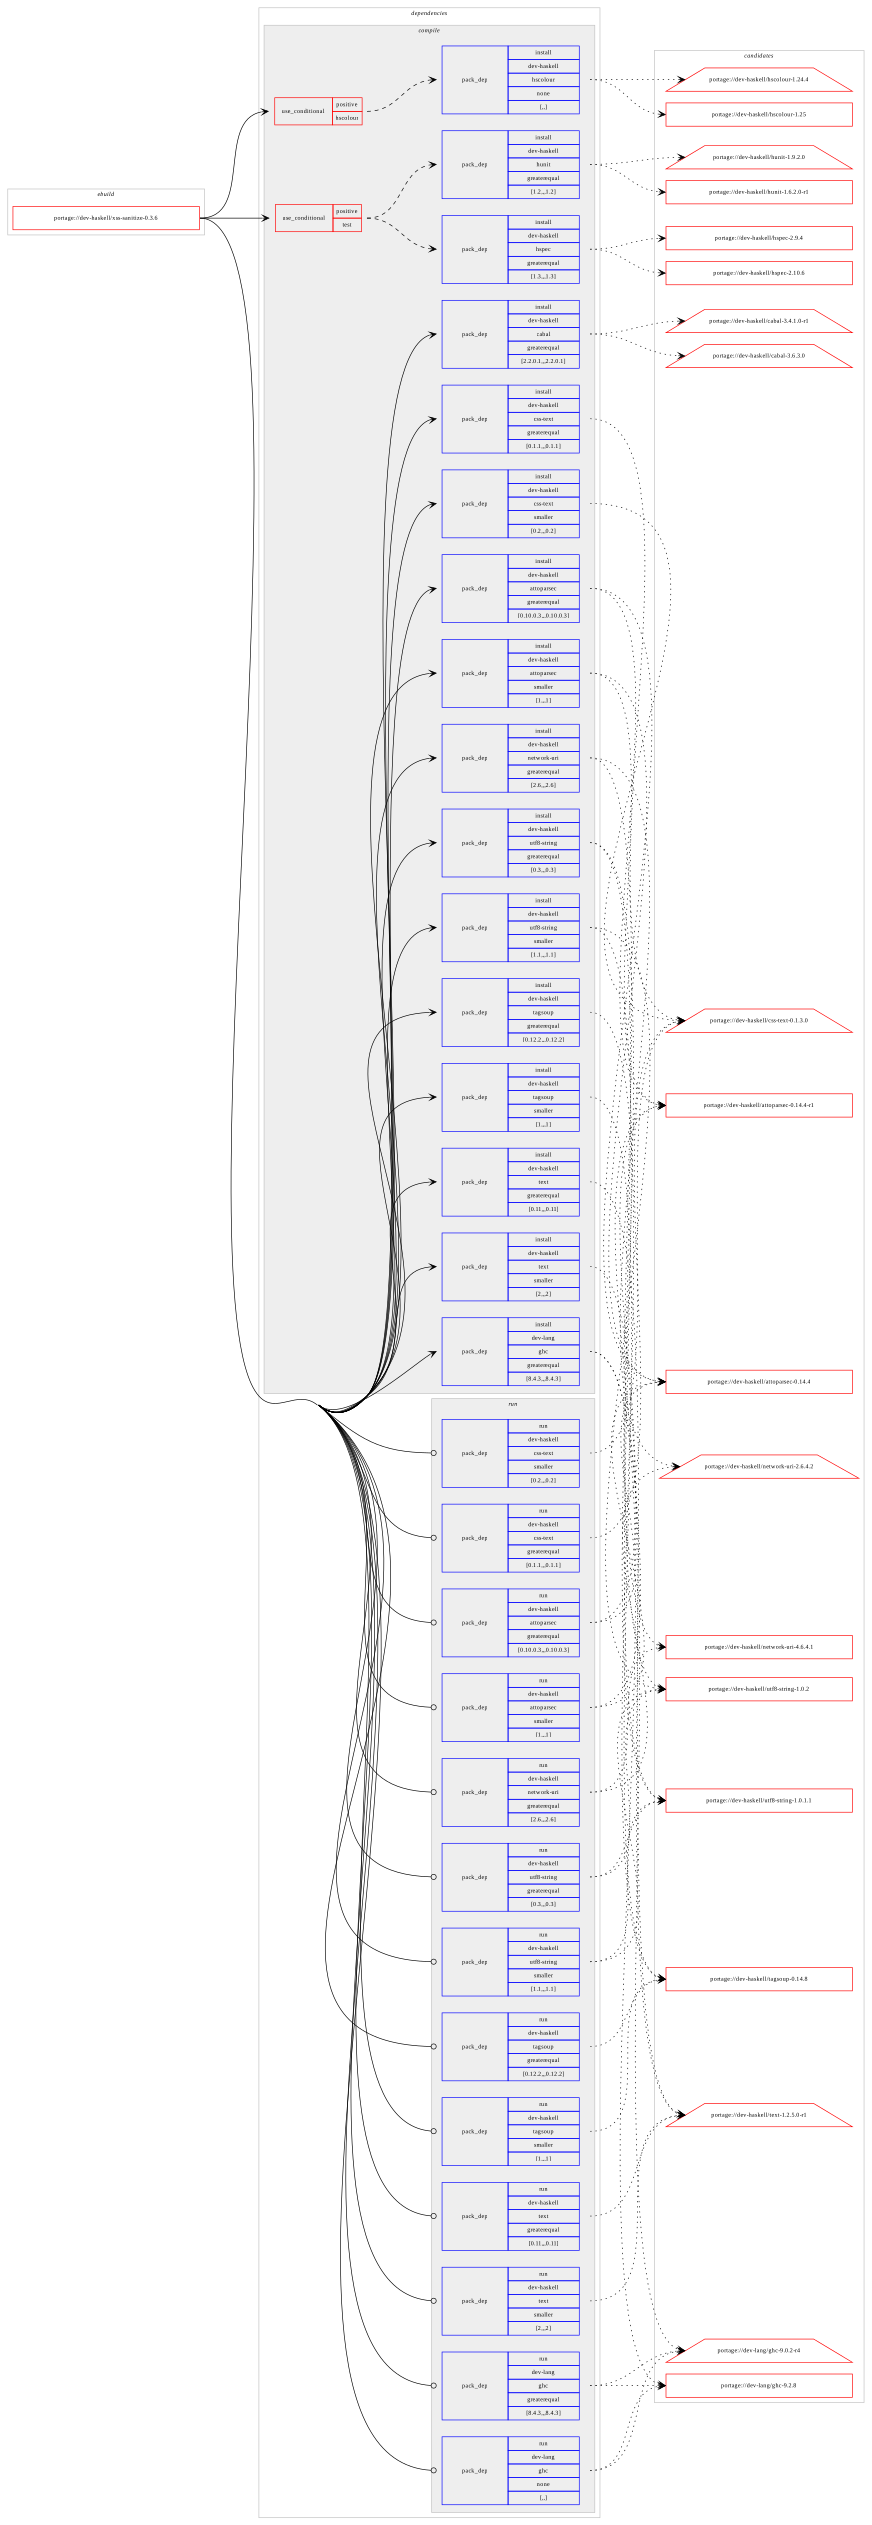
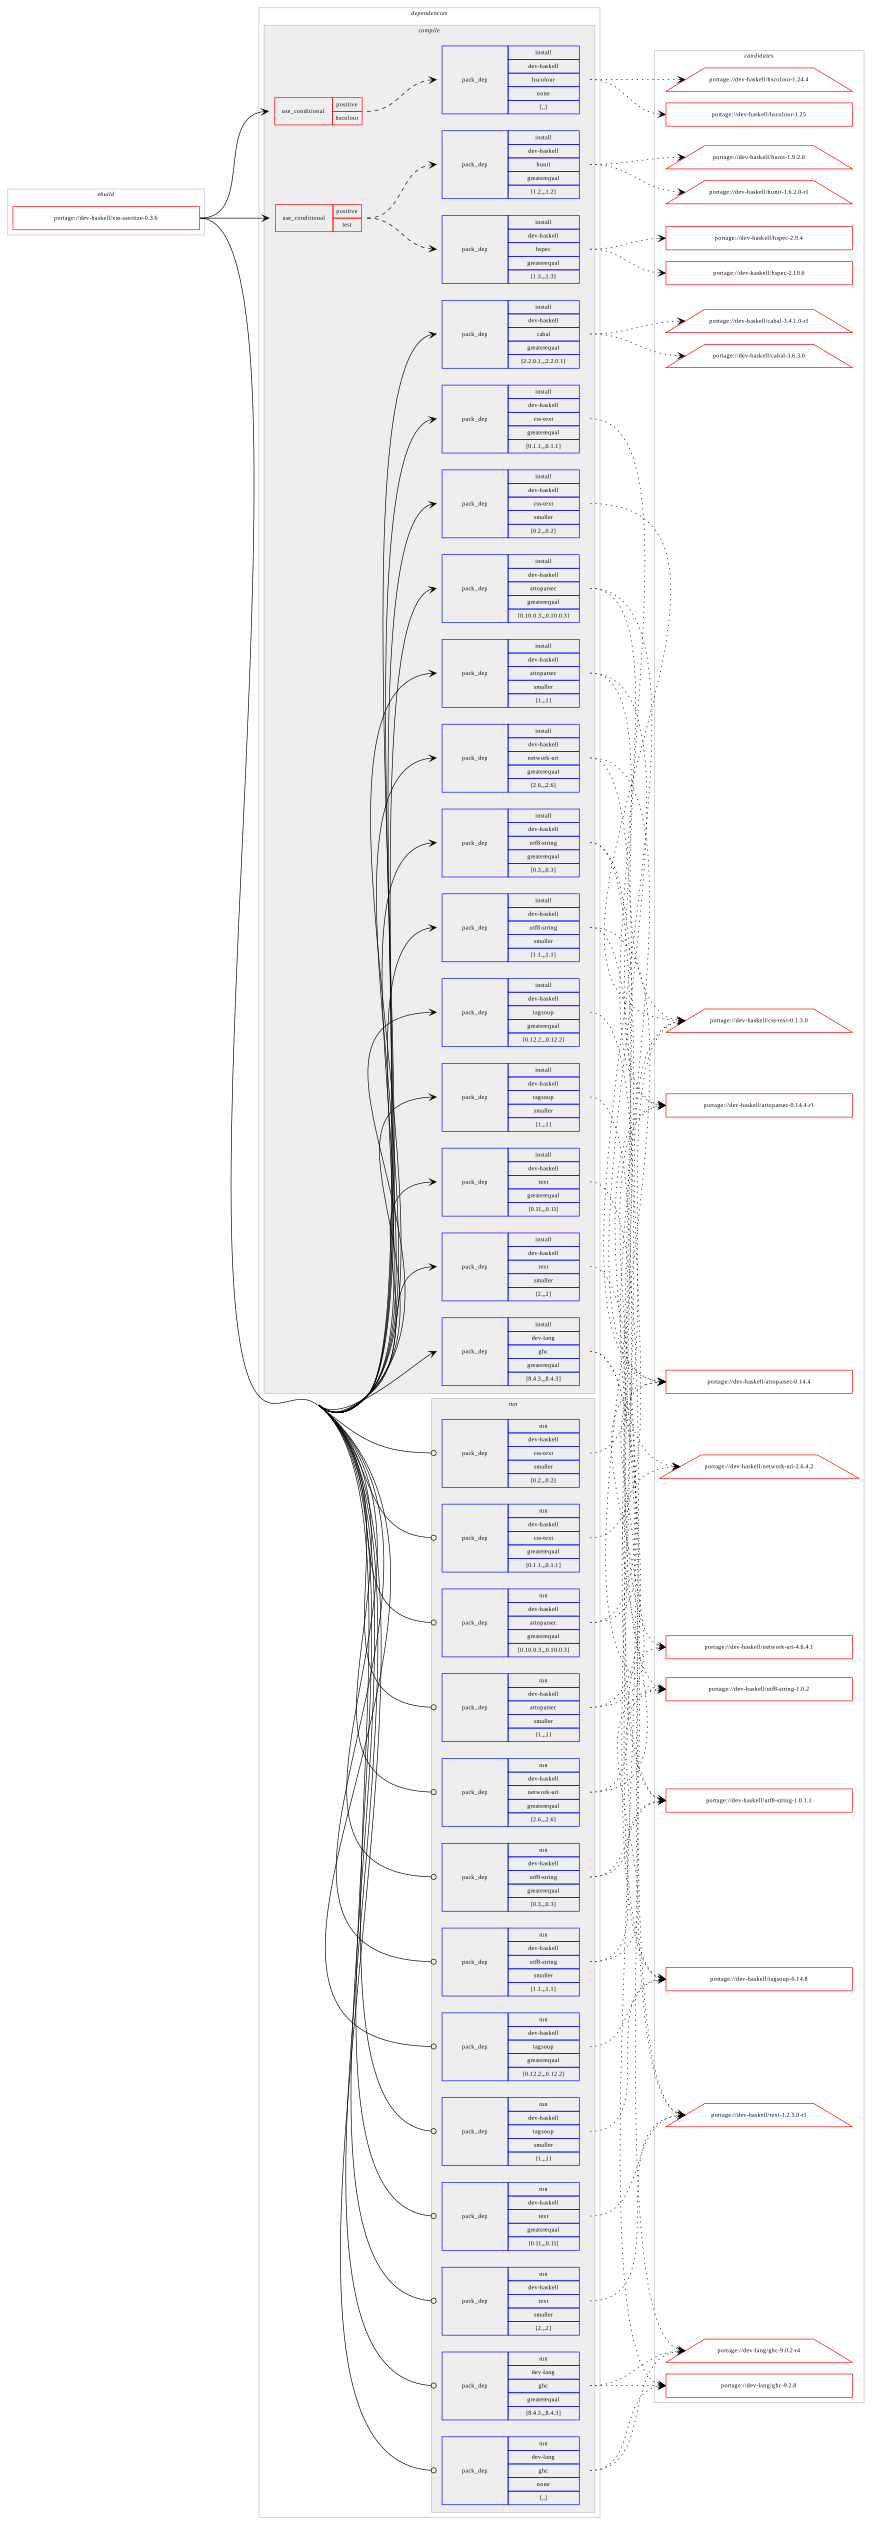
(759, 192) -> (759, 192)
